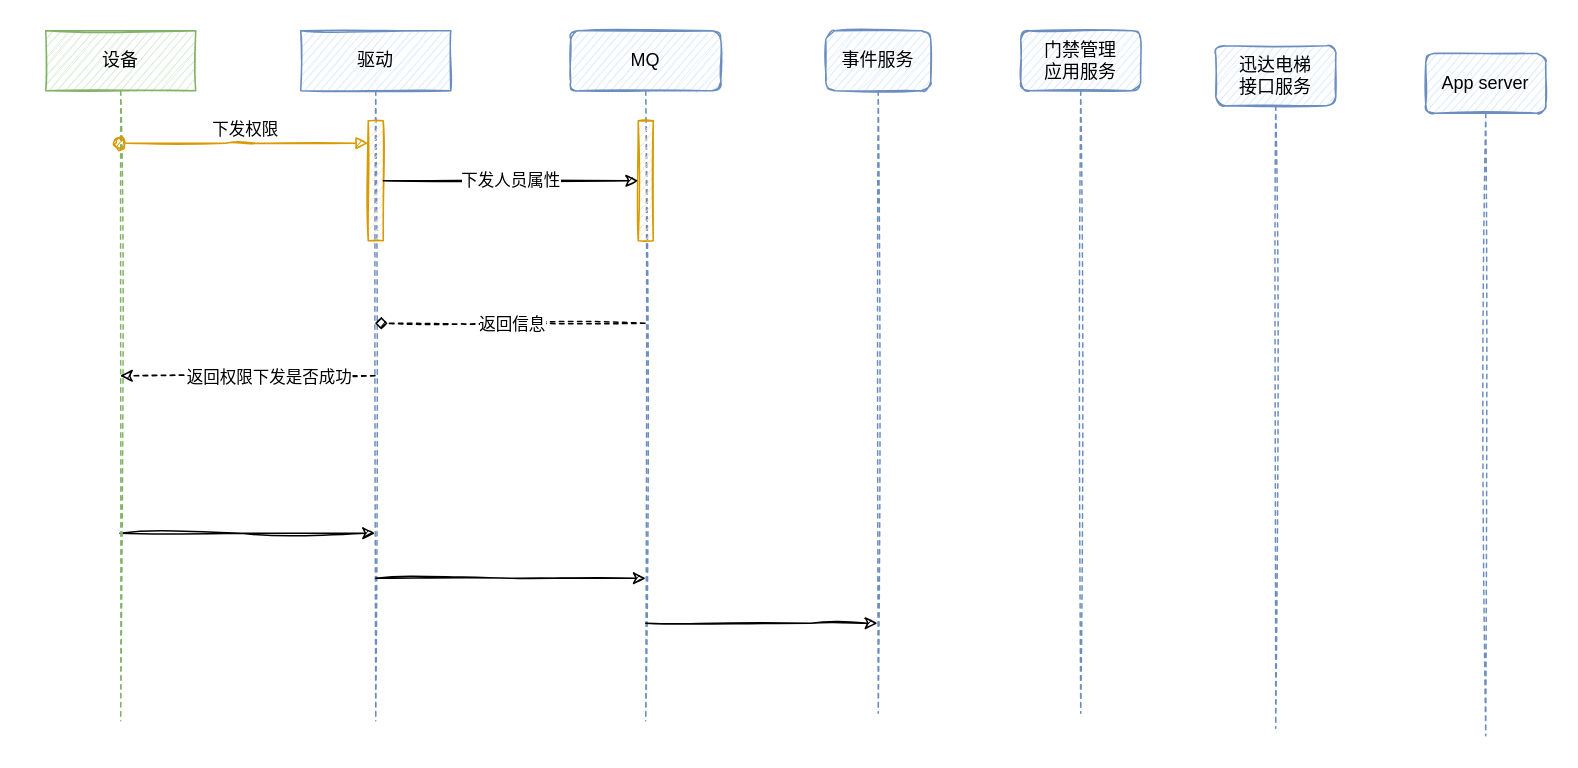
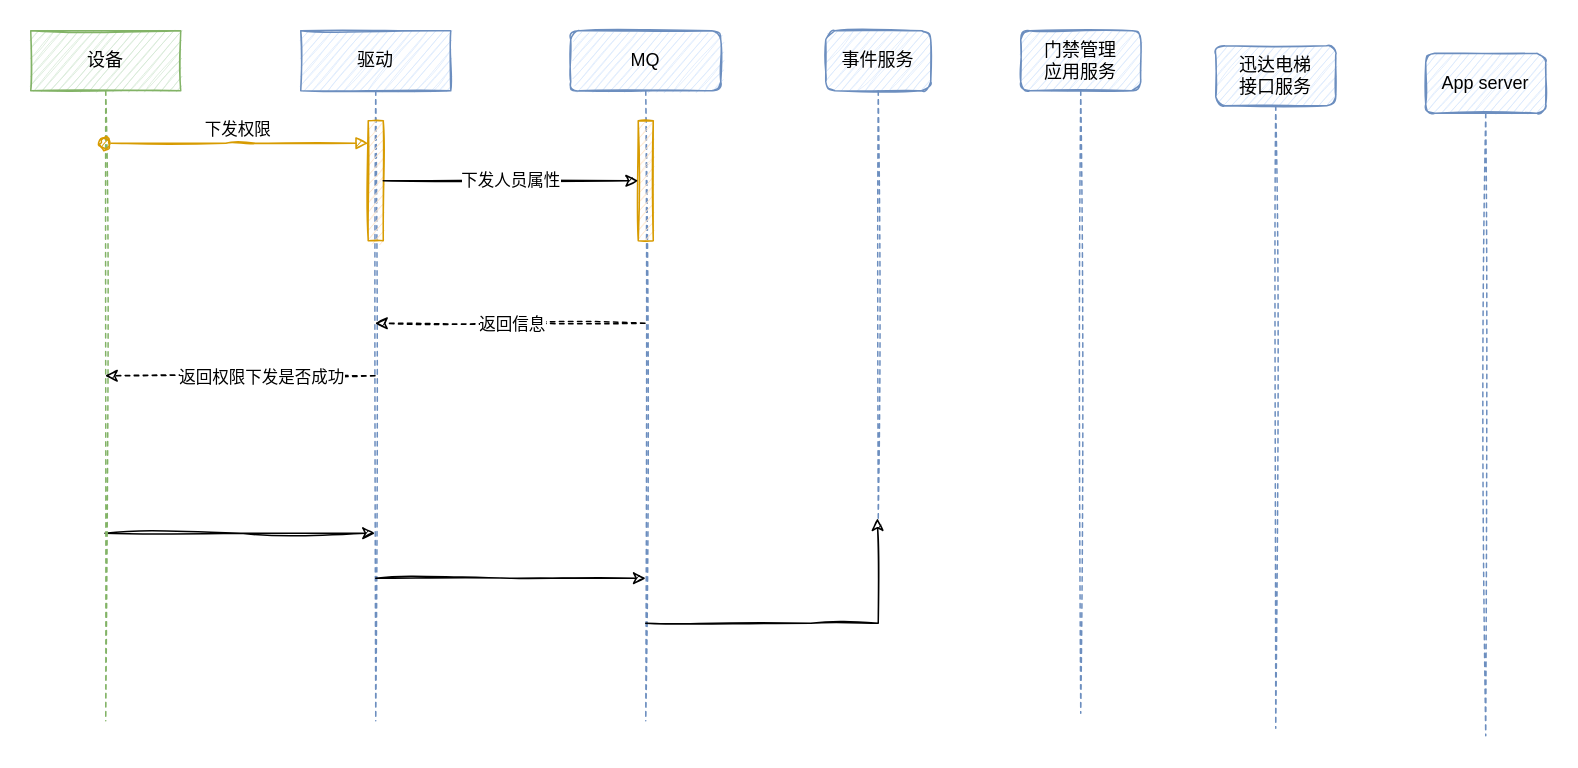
(388, 323) -> (387, 323)
(878, 372) -> (878, 275)
(121, 376) -> (106, 376)
